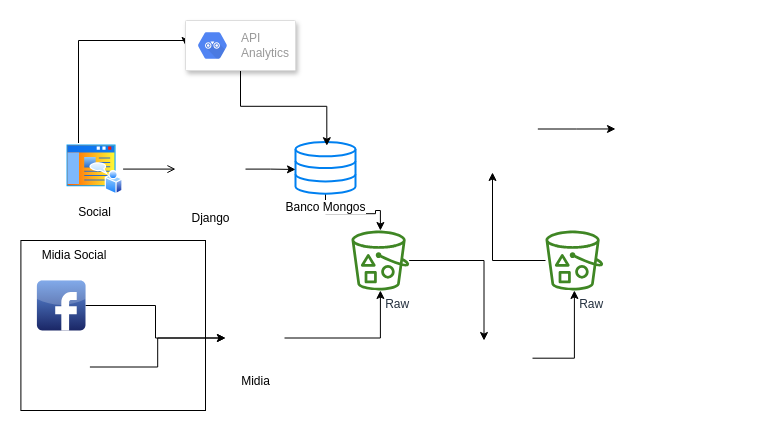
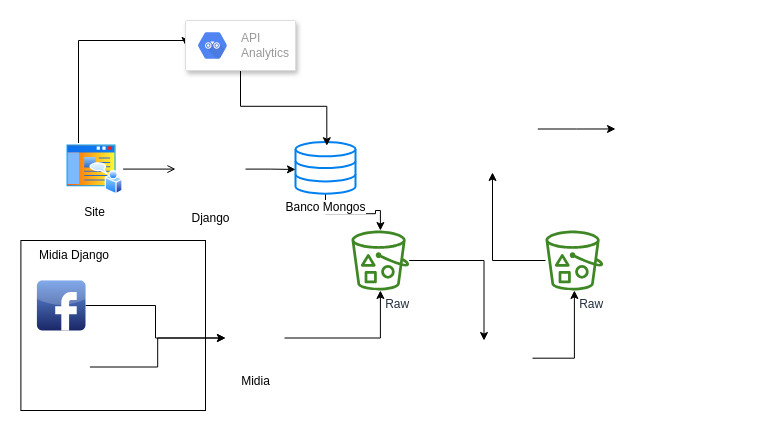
(95, 213) -> (95, 213)
(75, 256) -> (75, 256)
